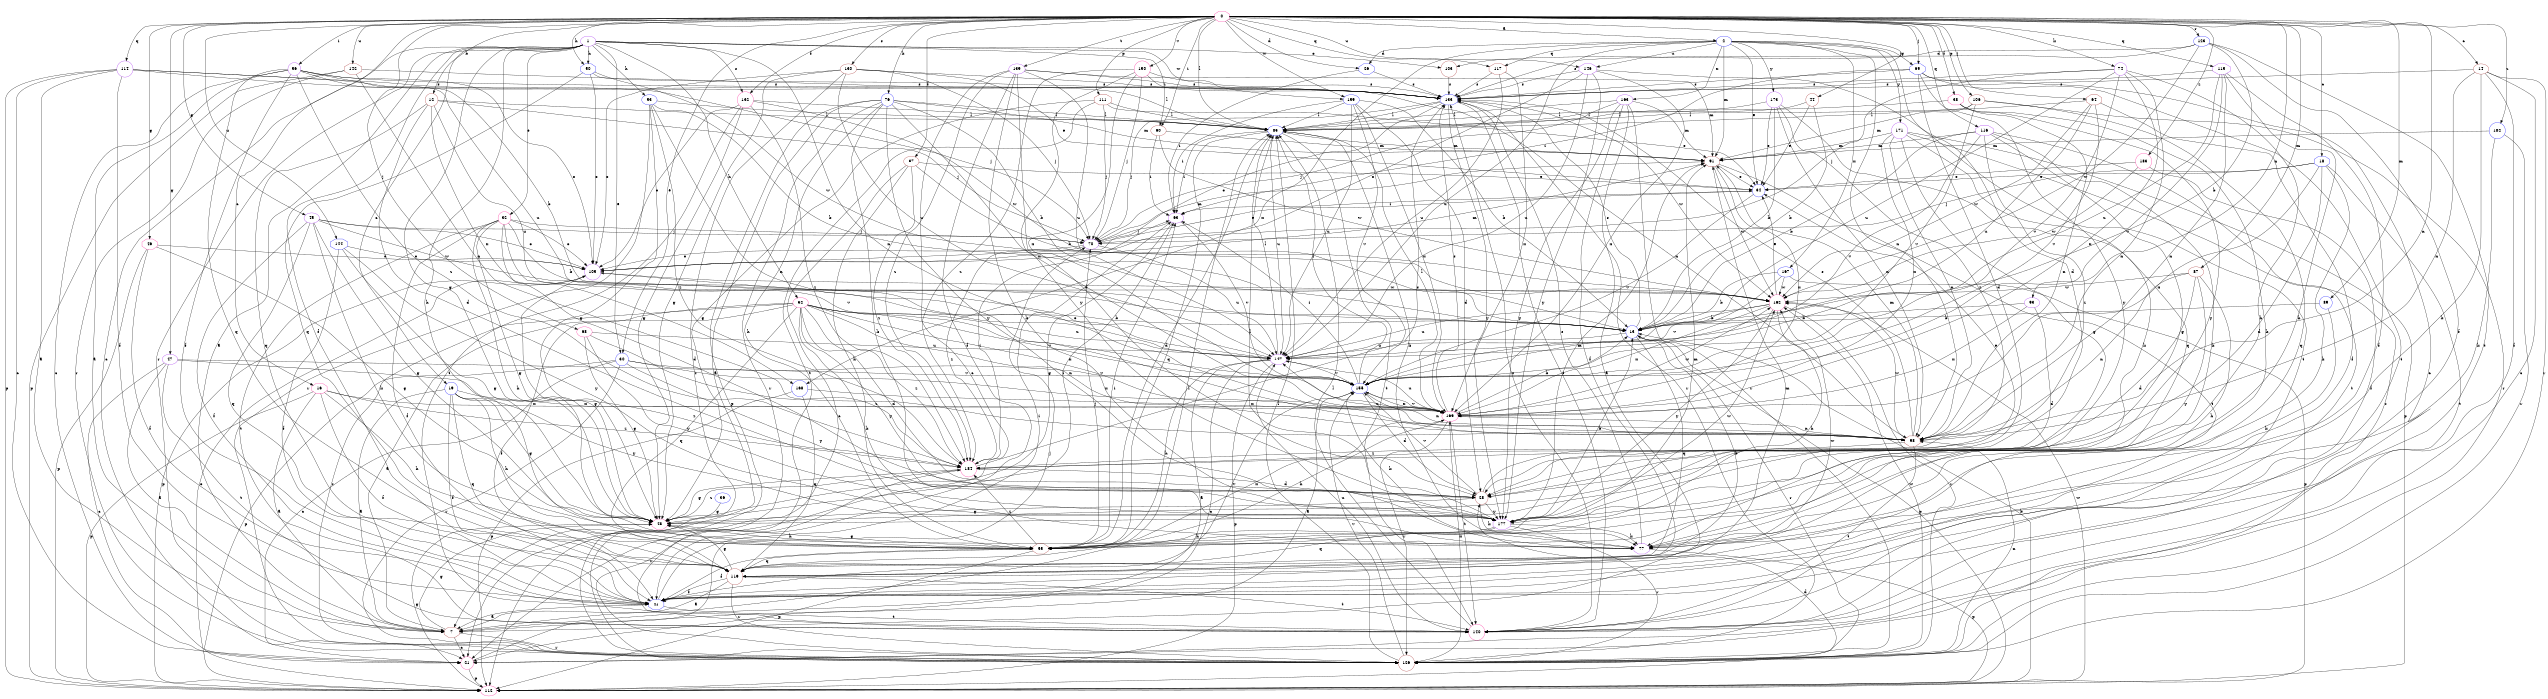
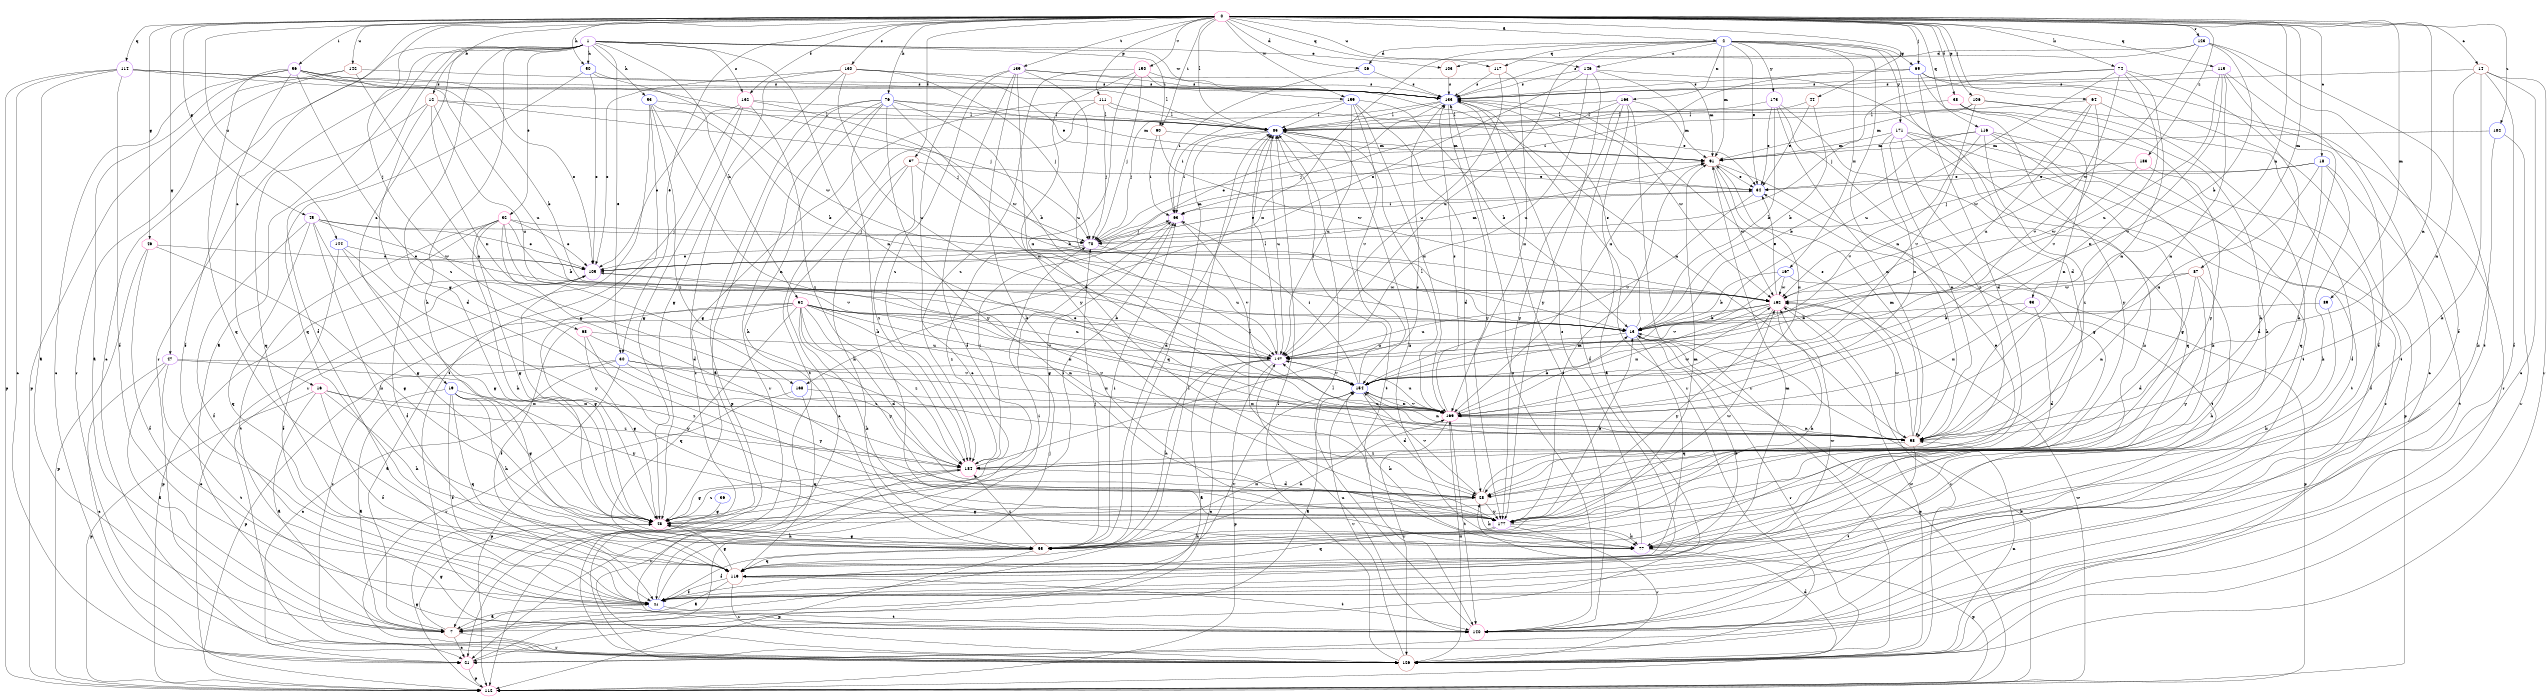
(1360, 389) -> (1360, 389)
